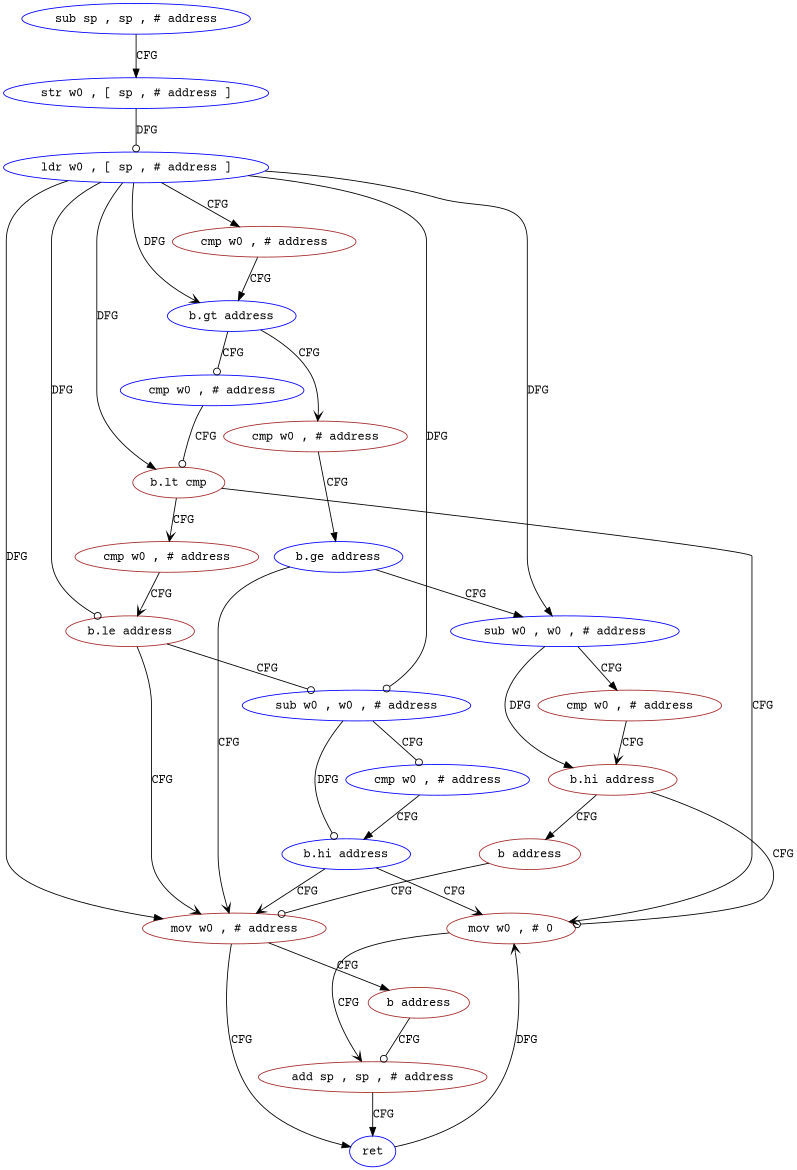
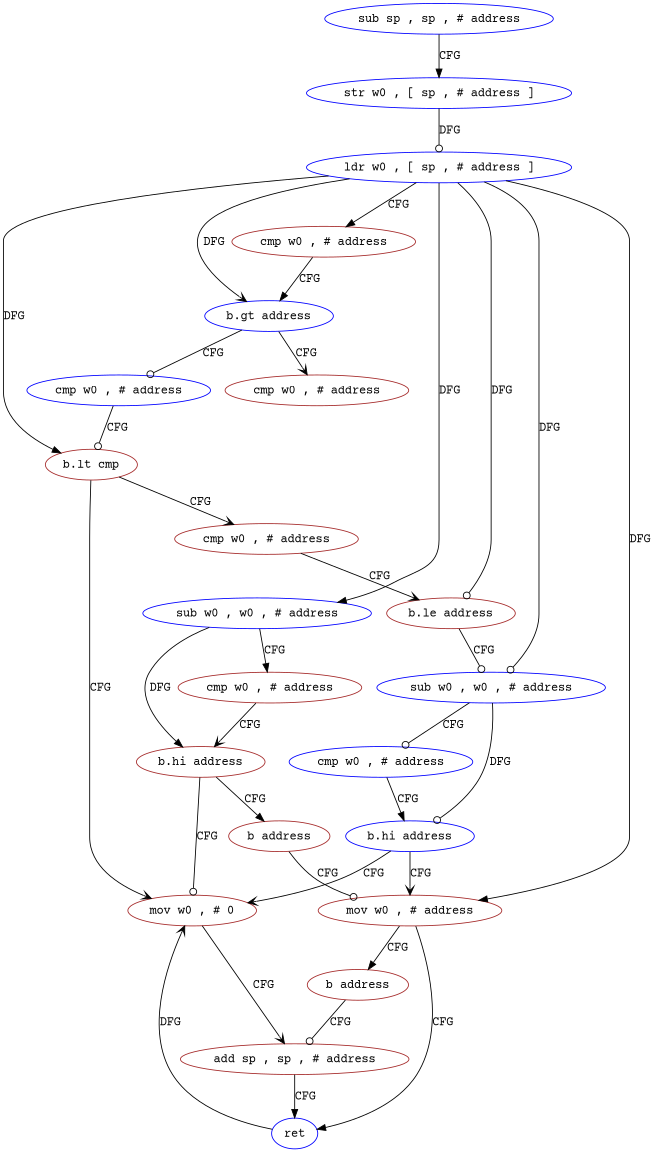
(339, 557) -> none
(151, 786) -> none
